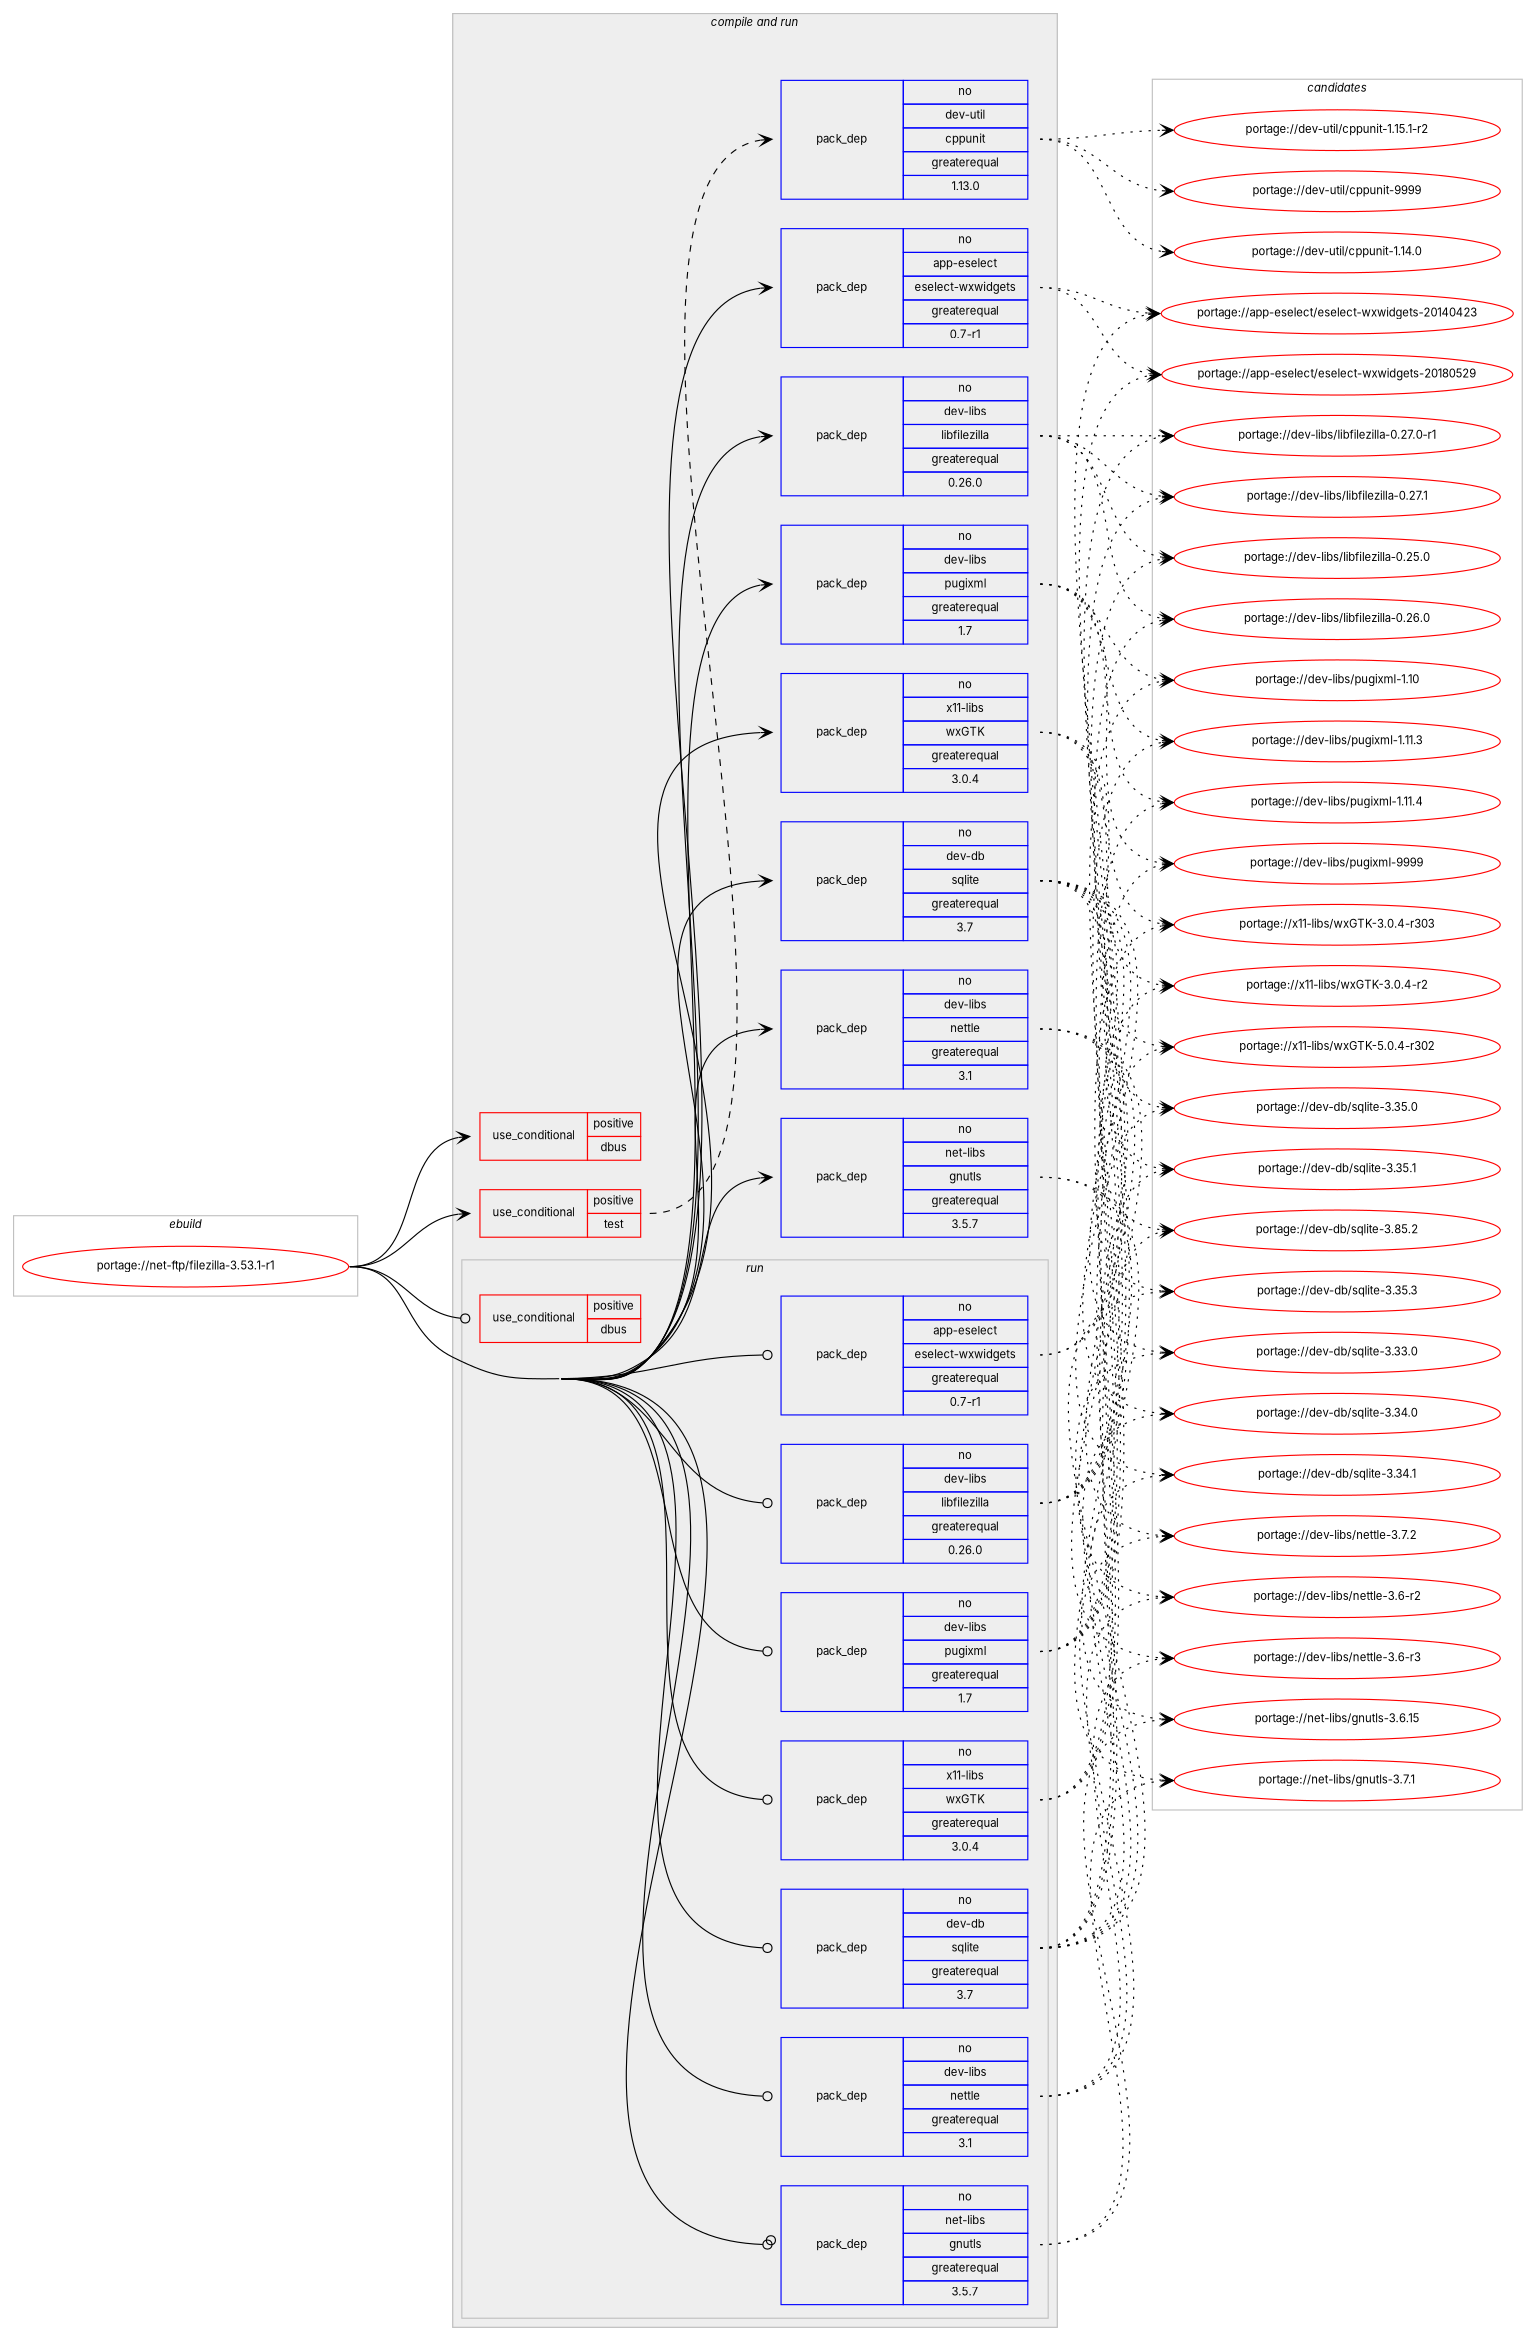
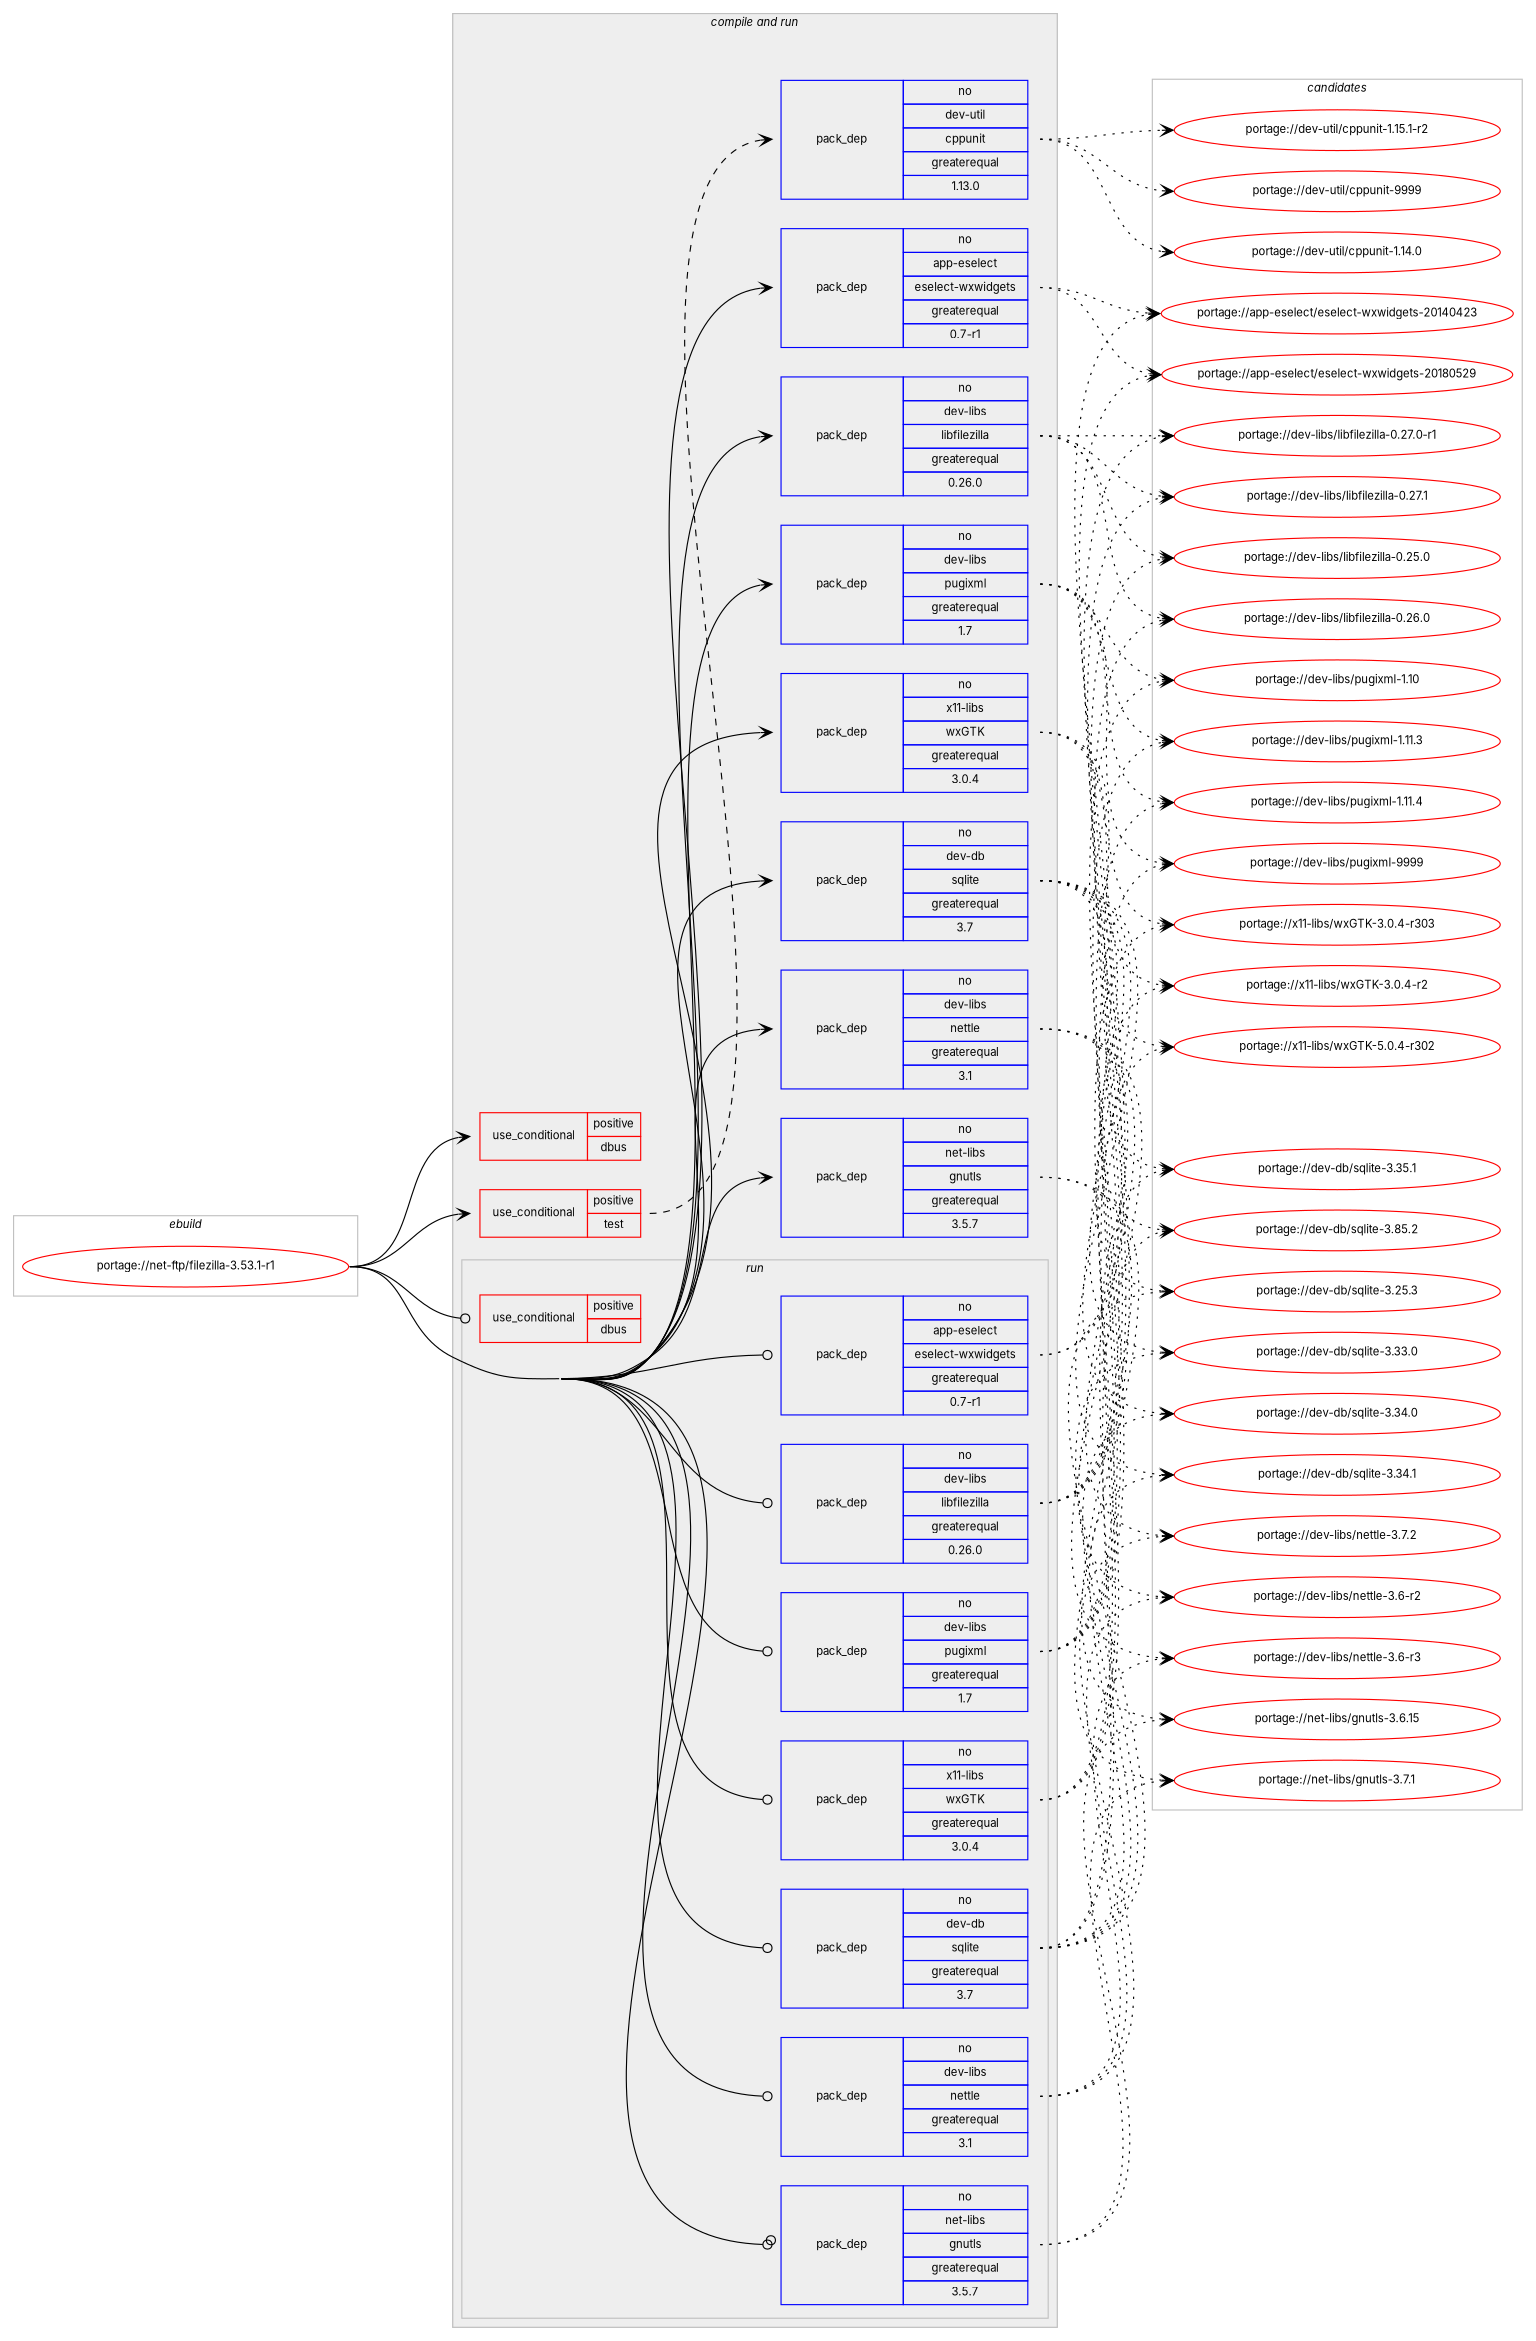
(1337, 1108) -> none
(1337, 1292) -> (1337, 1292)
